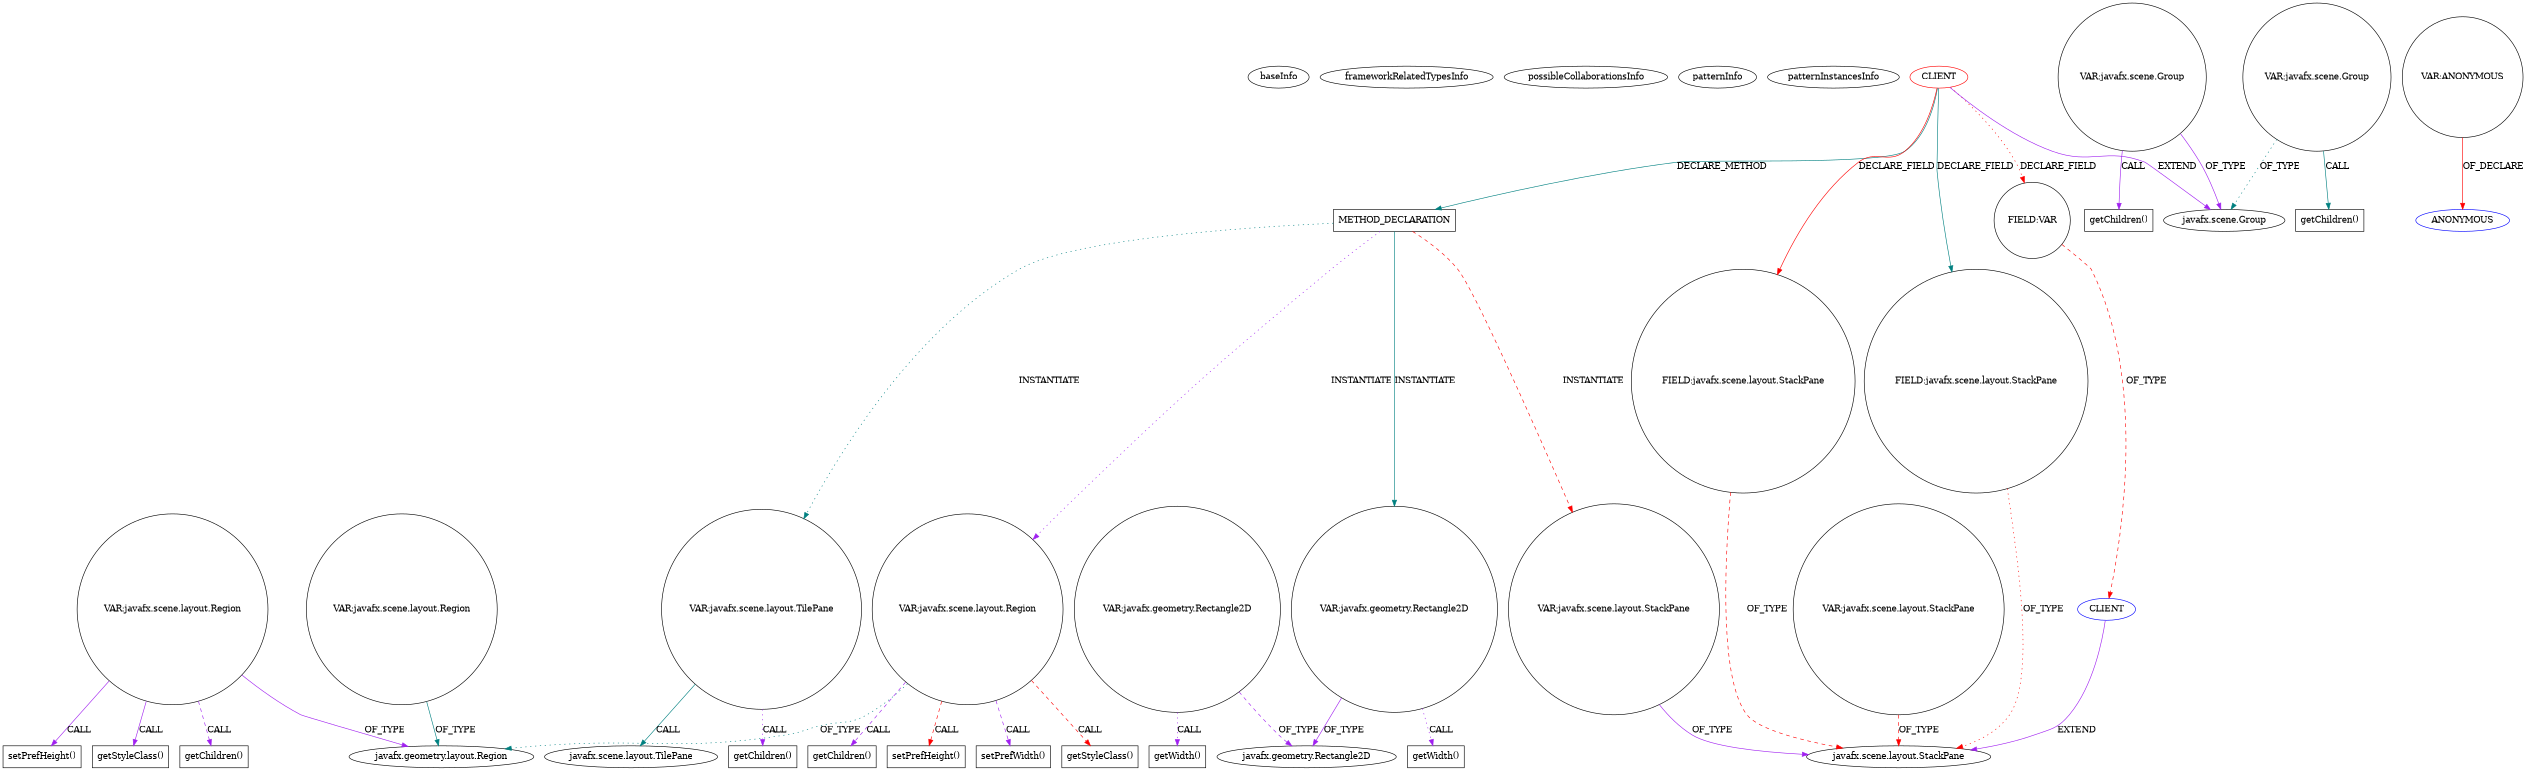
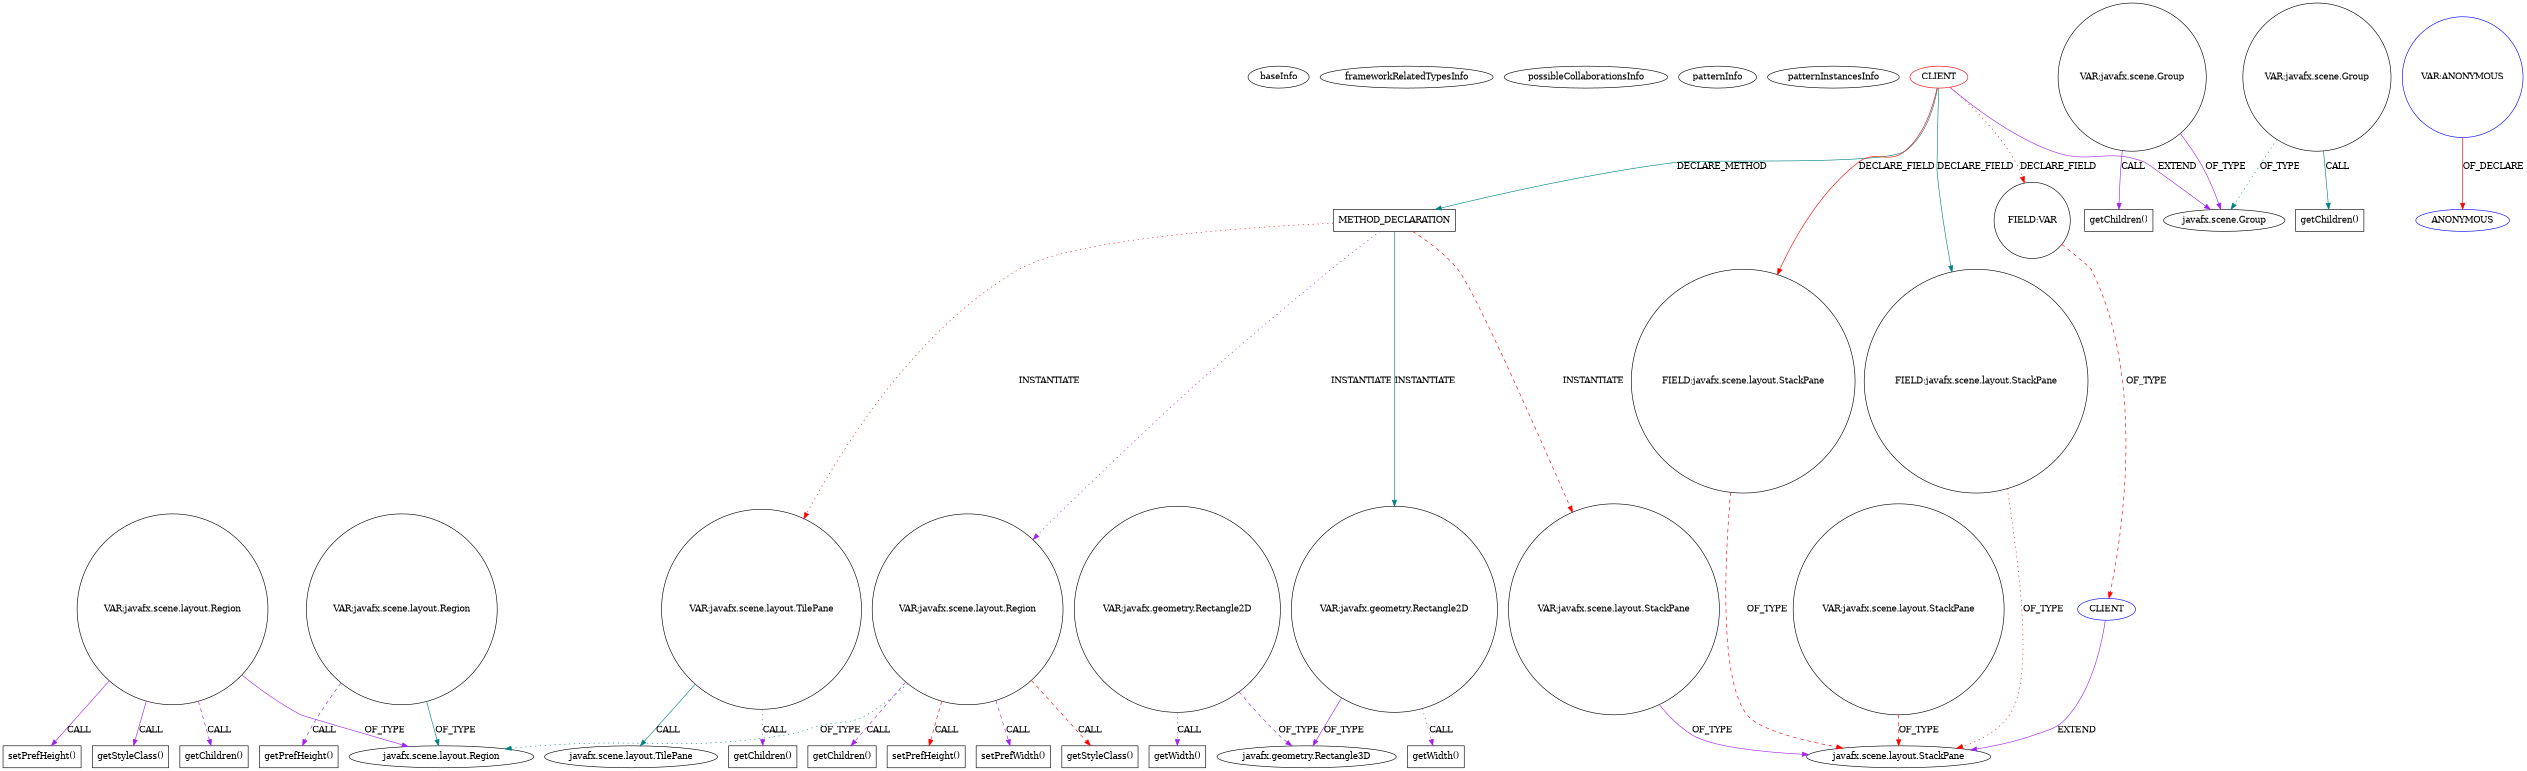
(2463, 77) -> (2463, 77)
(1016, 272) -> (1016, 272)
none -> (299, 757)
(441, 757) -> (441, 757)
(1307, 757) -> (1307, 757)
